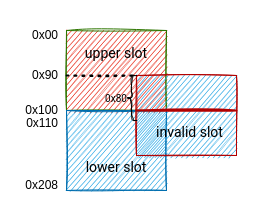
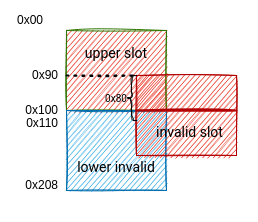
(41, 36) -> (26, 21)
(187, 116) -> (187, 116)
(117, 151) -> (117, 151)
